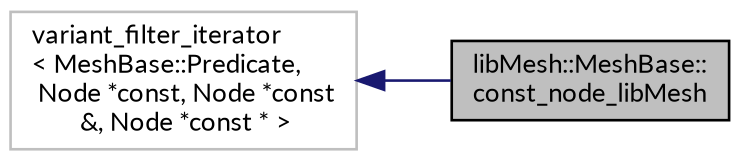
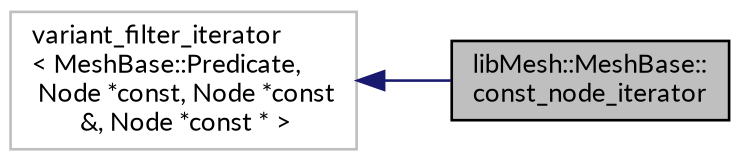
(590, 81) -> (590, 81)
